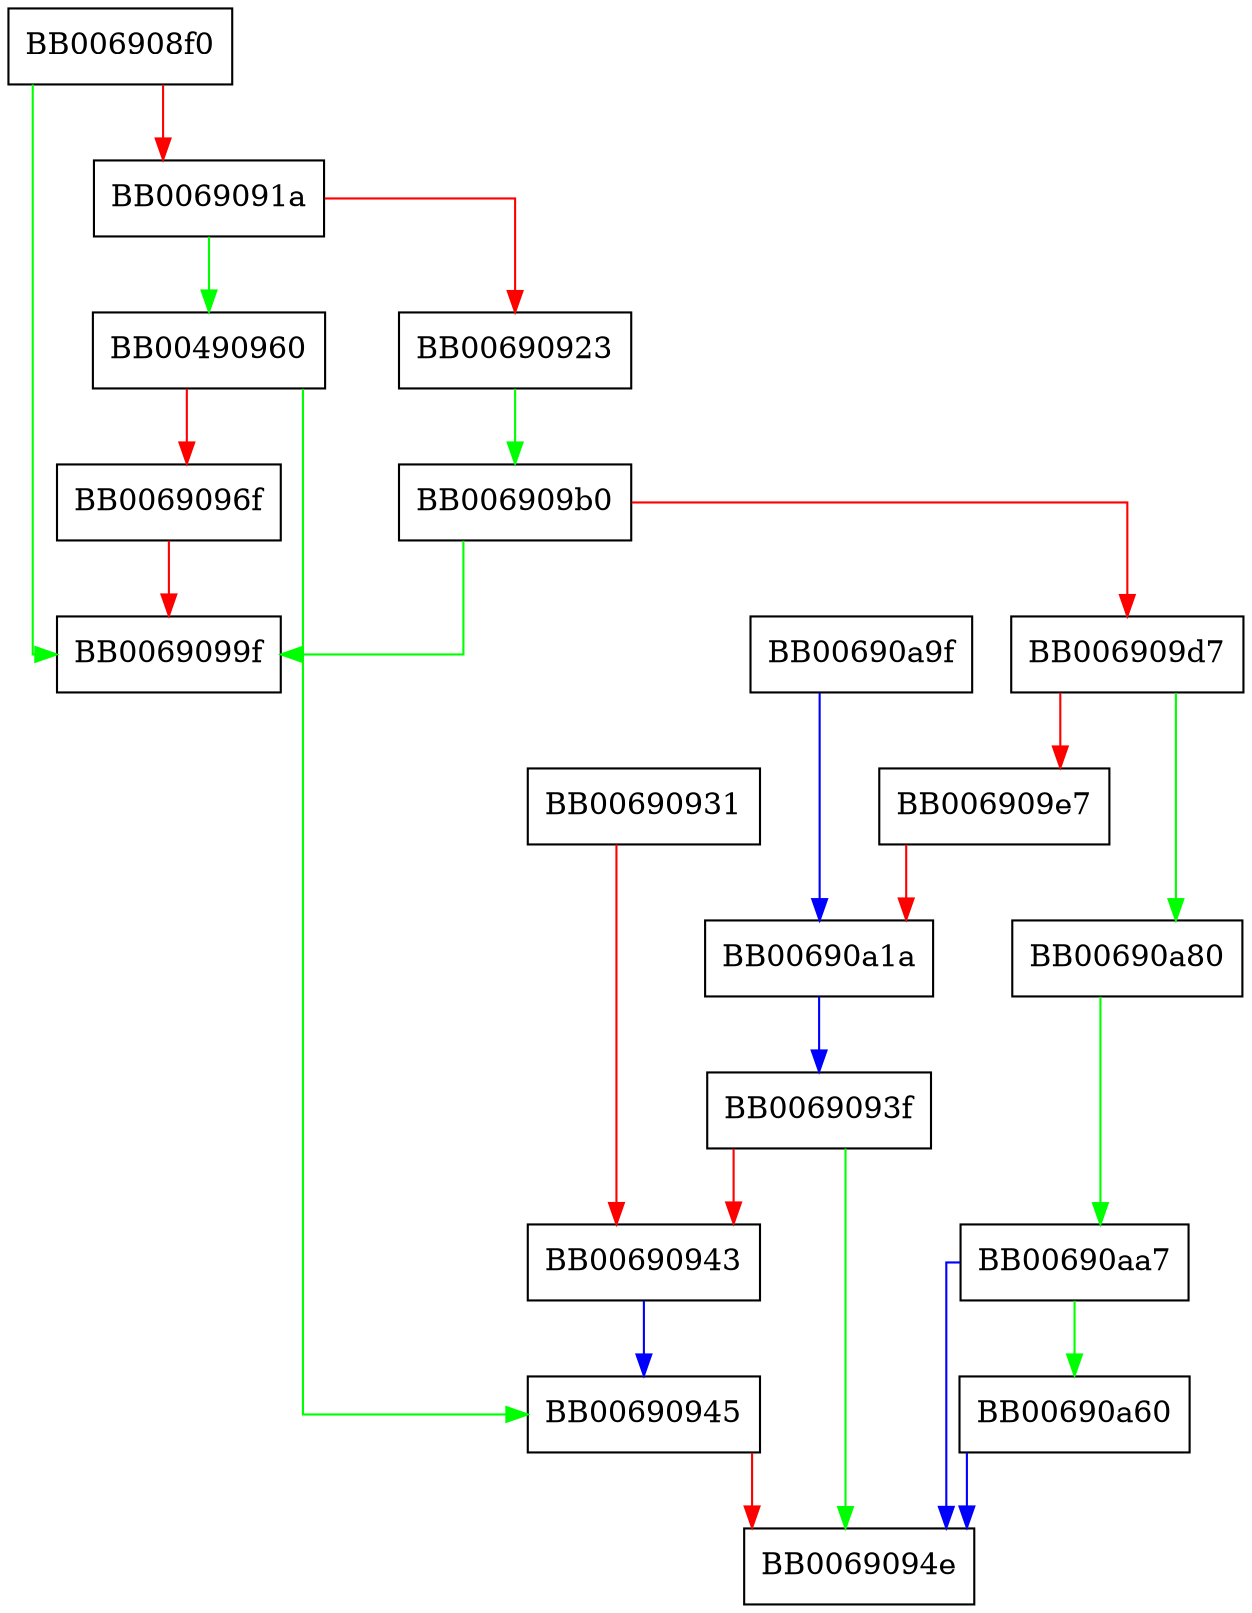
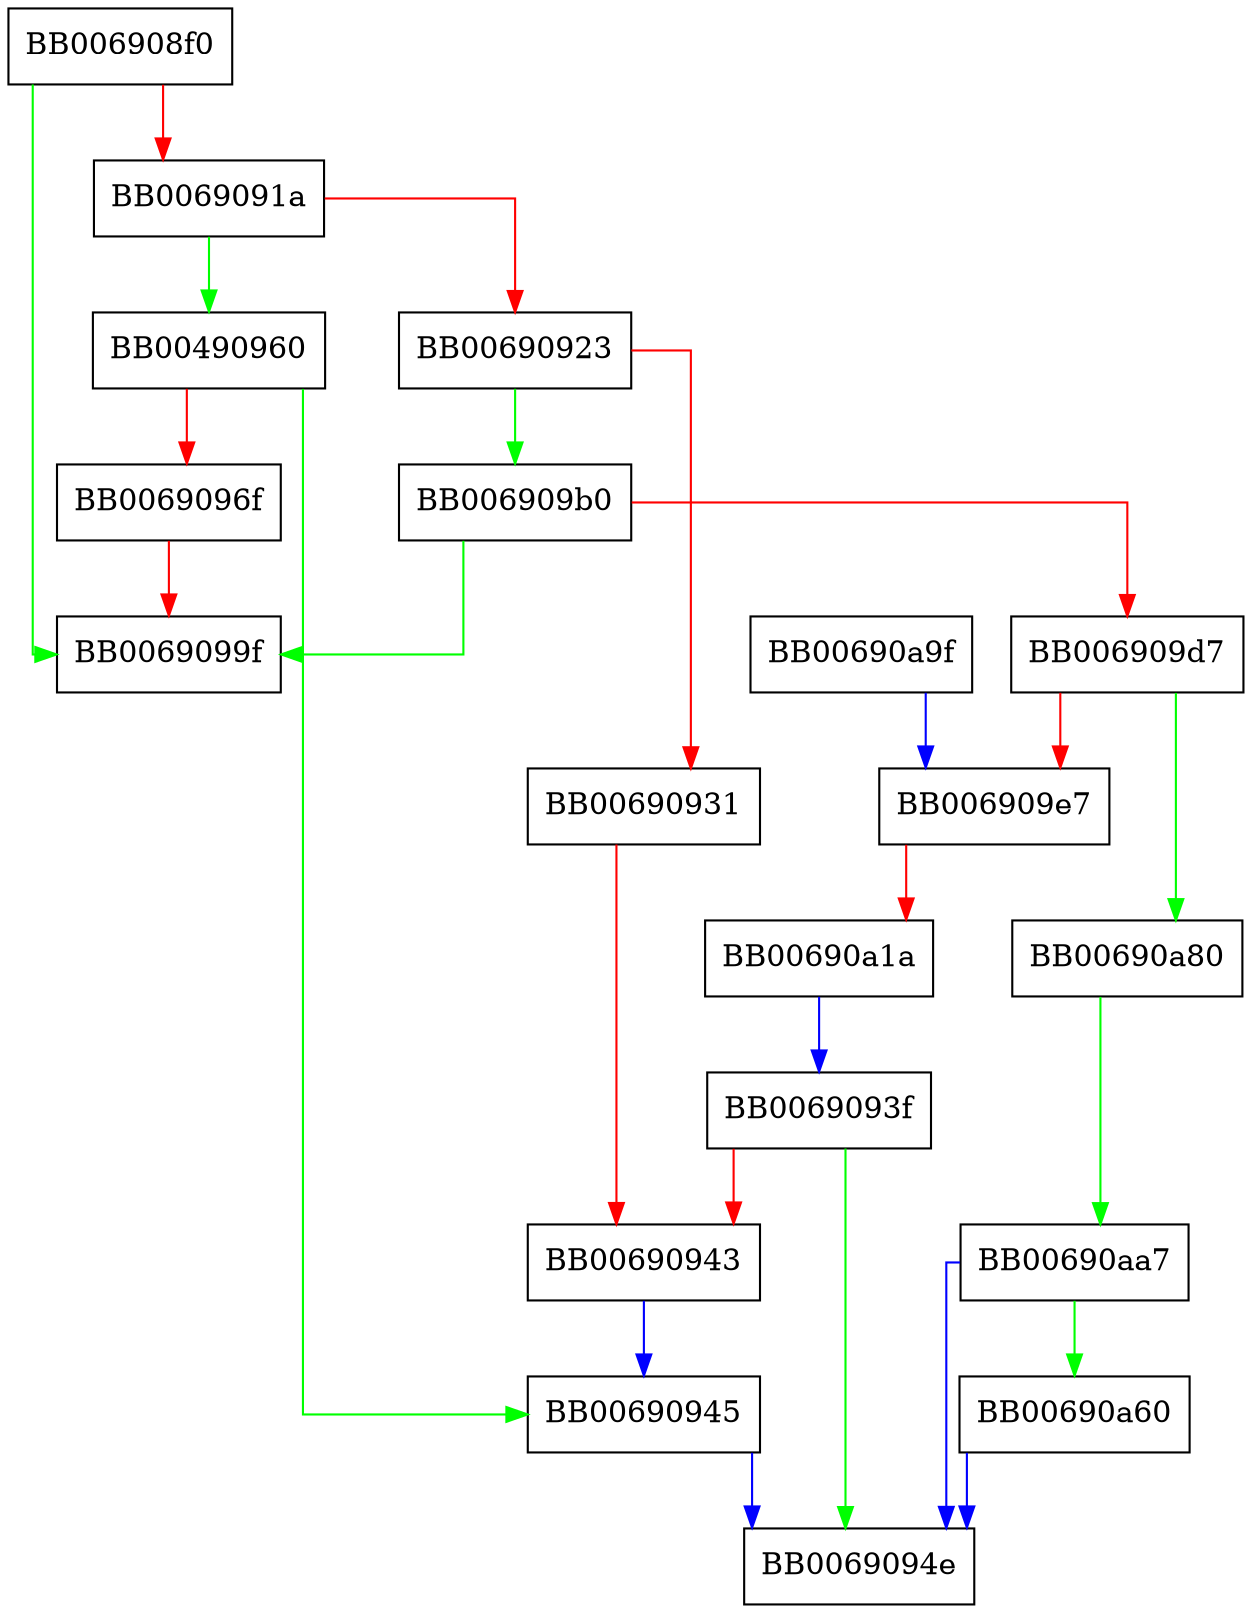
none -> (691, 519)
(820, 796) -> (926, 720)
(752, 1480) -> (752, 1480)
